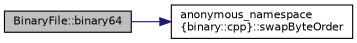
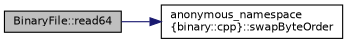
(68, 22) -> (63, 22)
